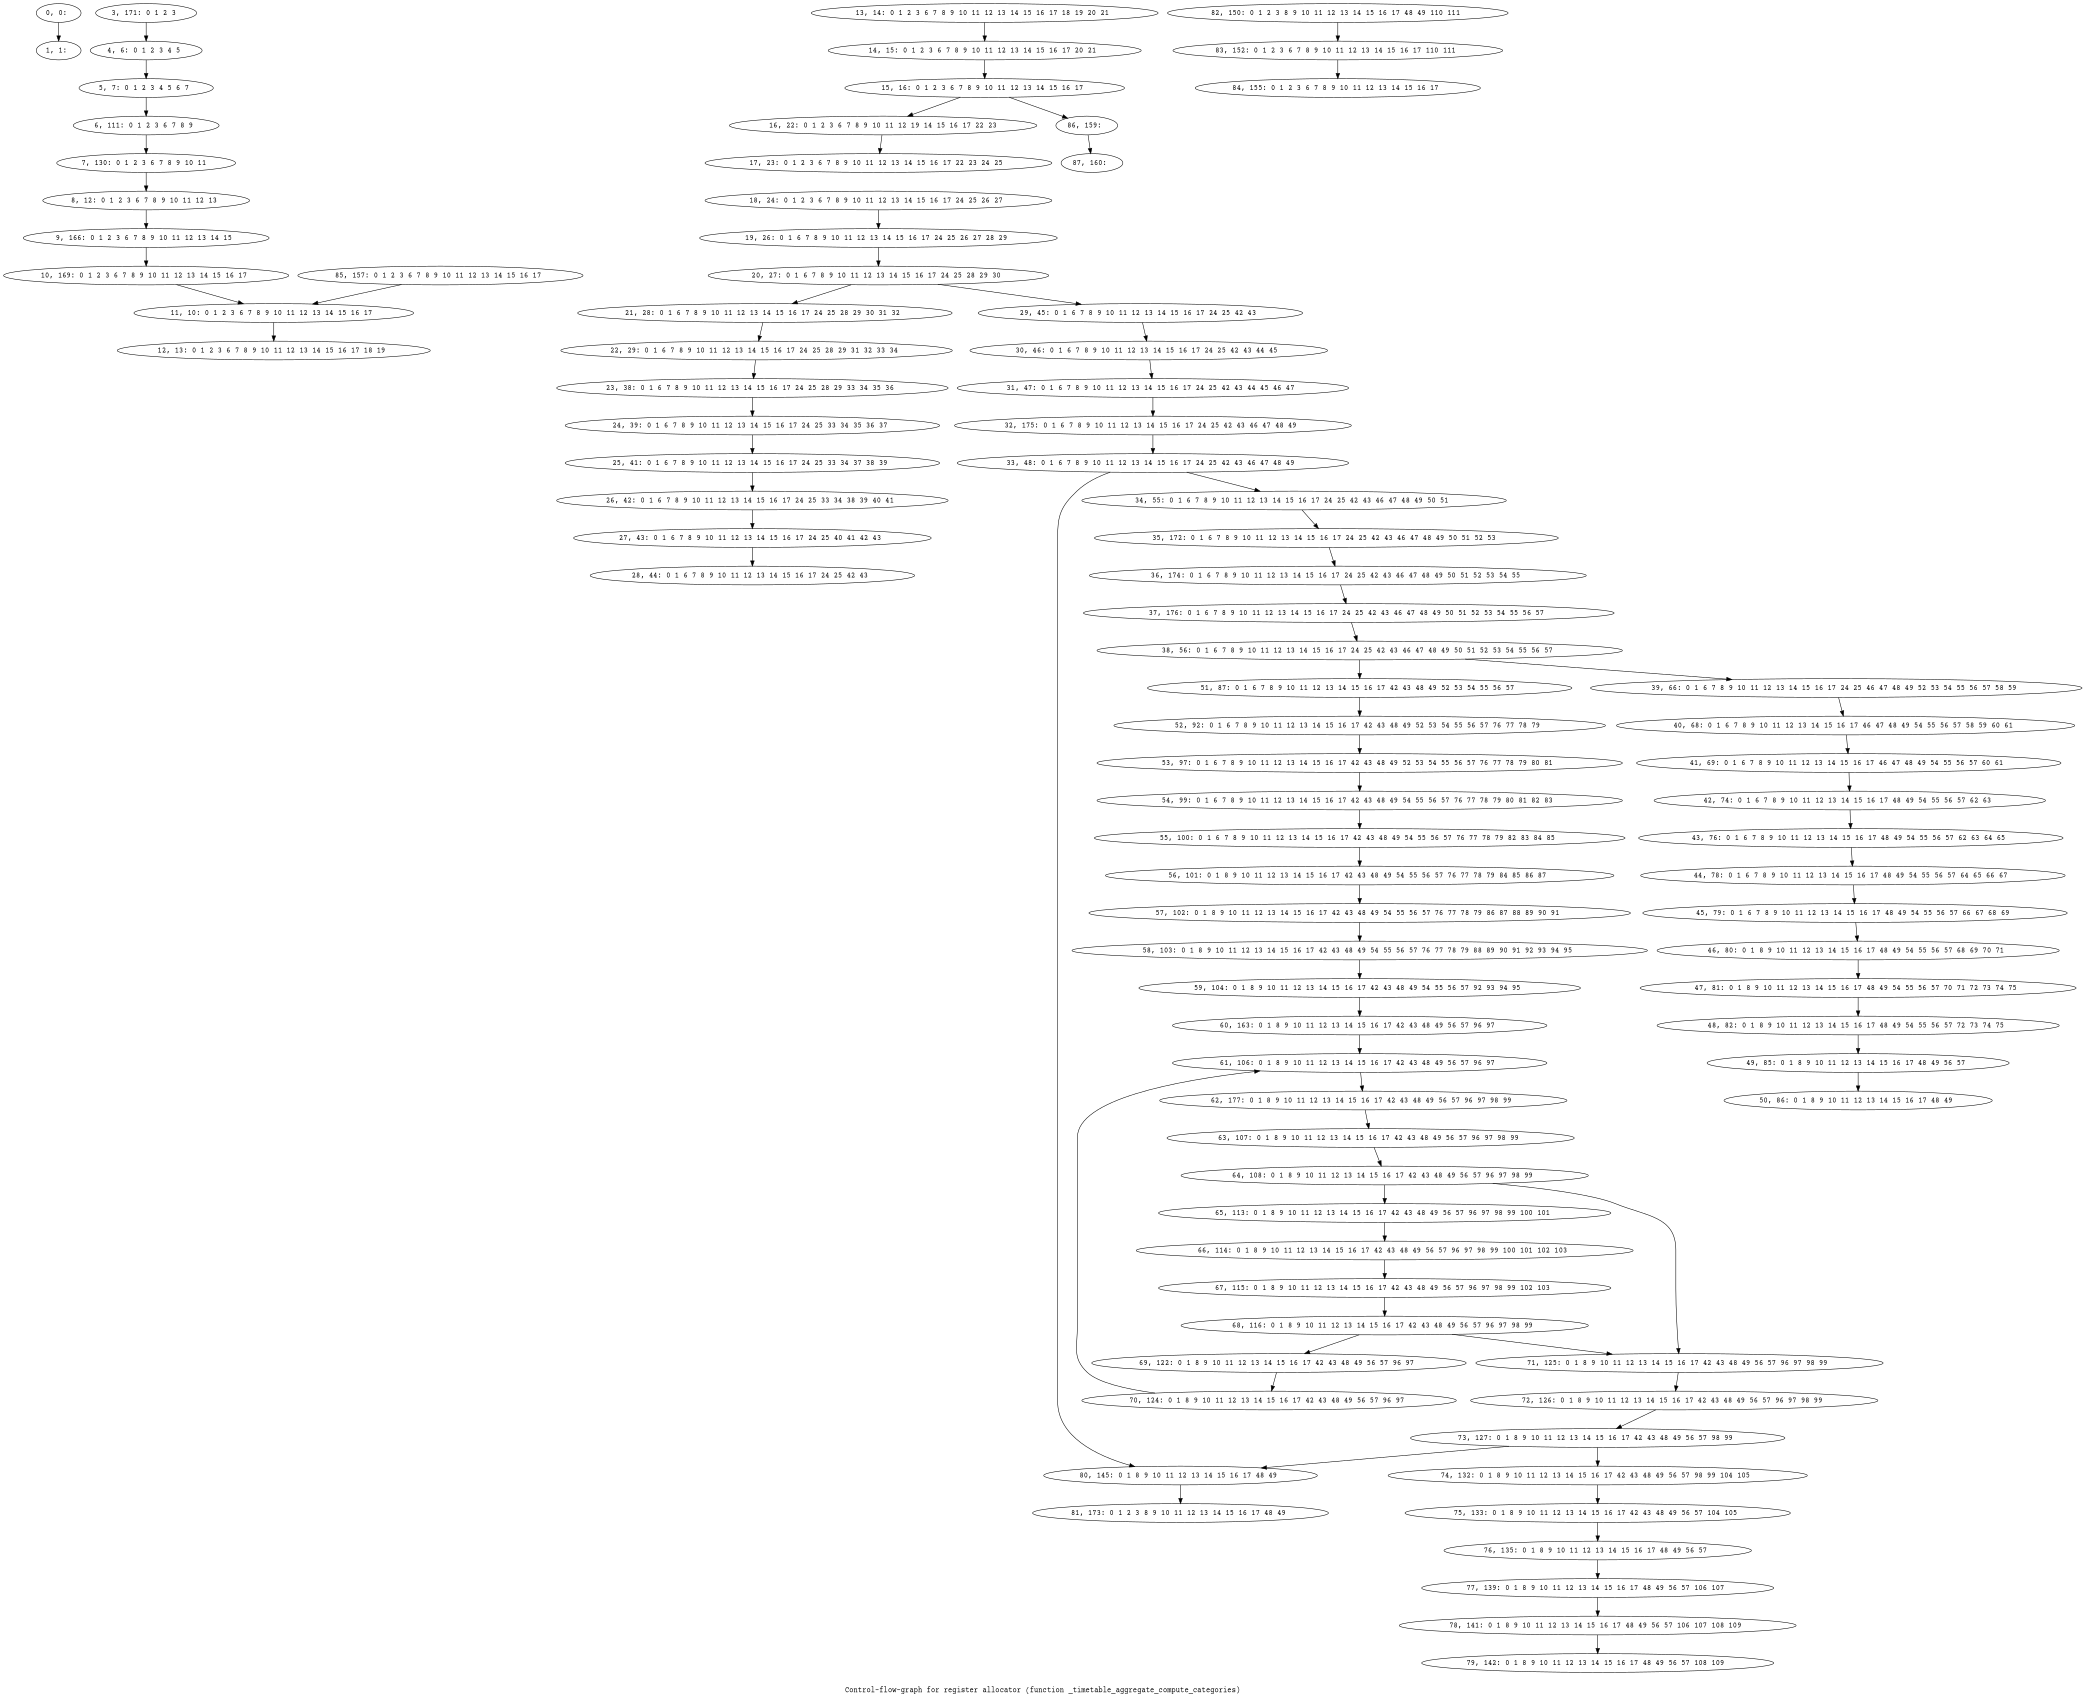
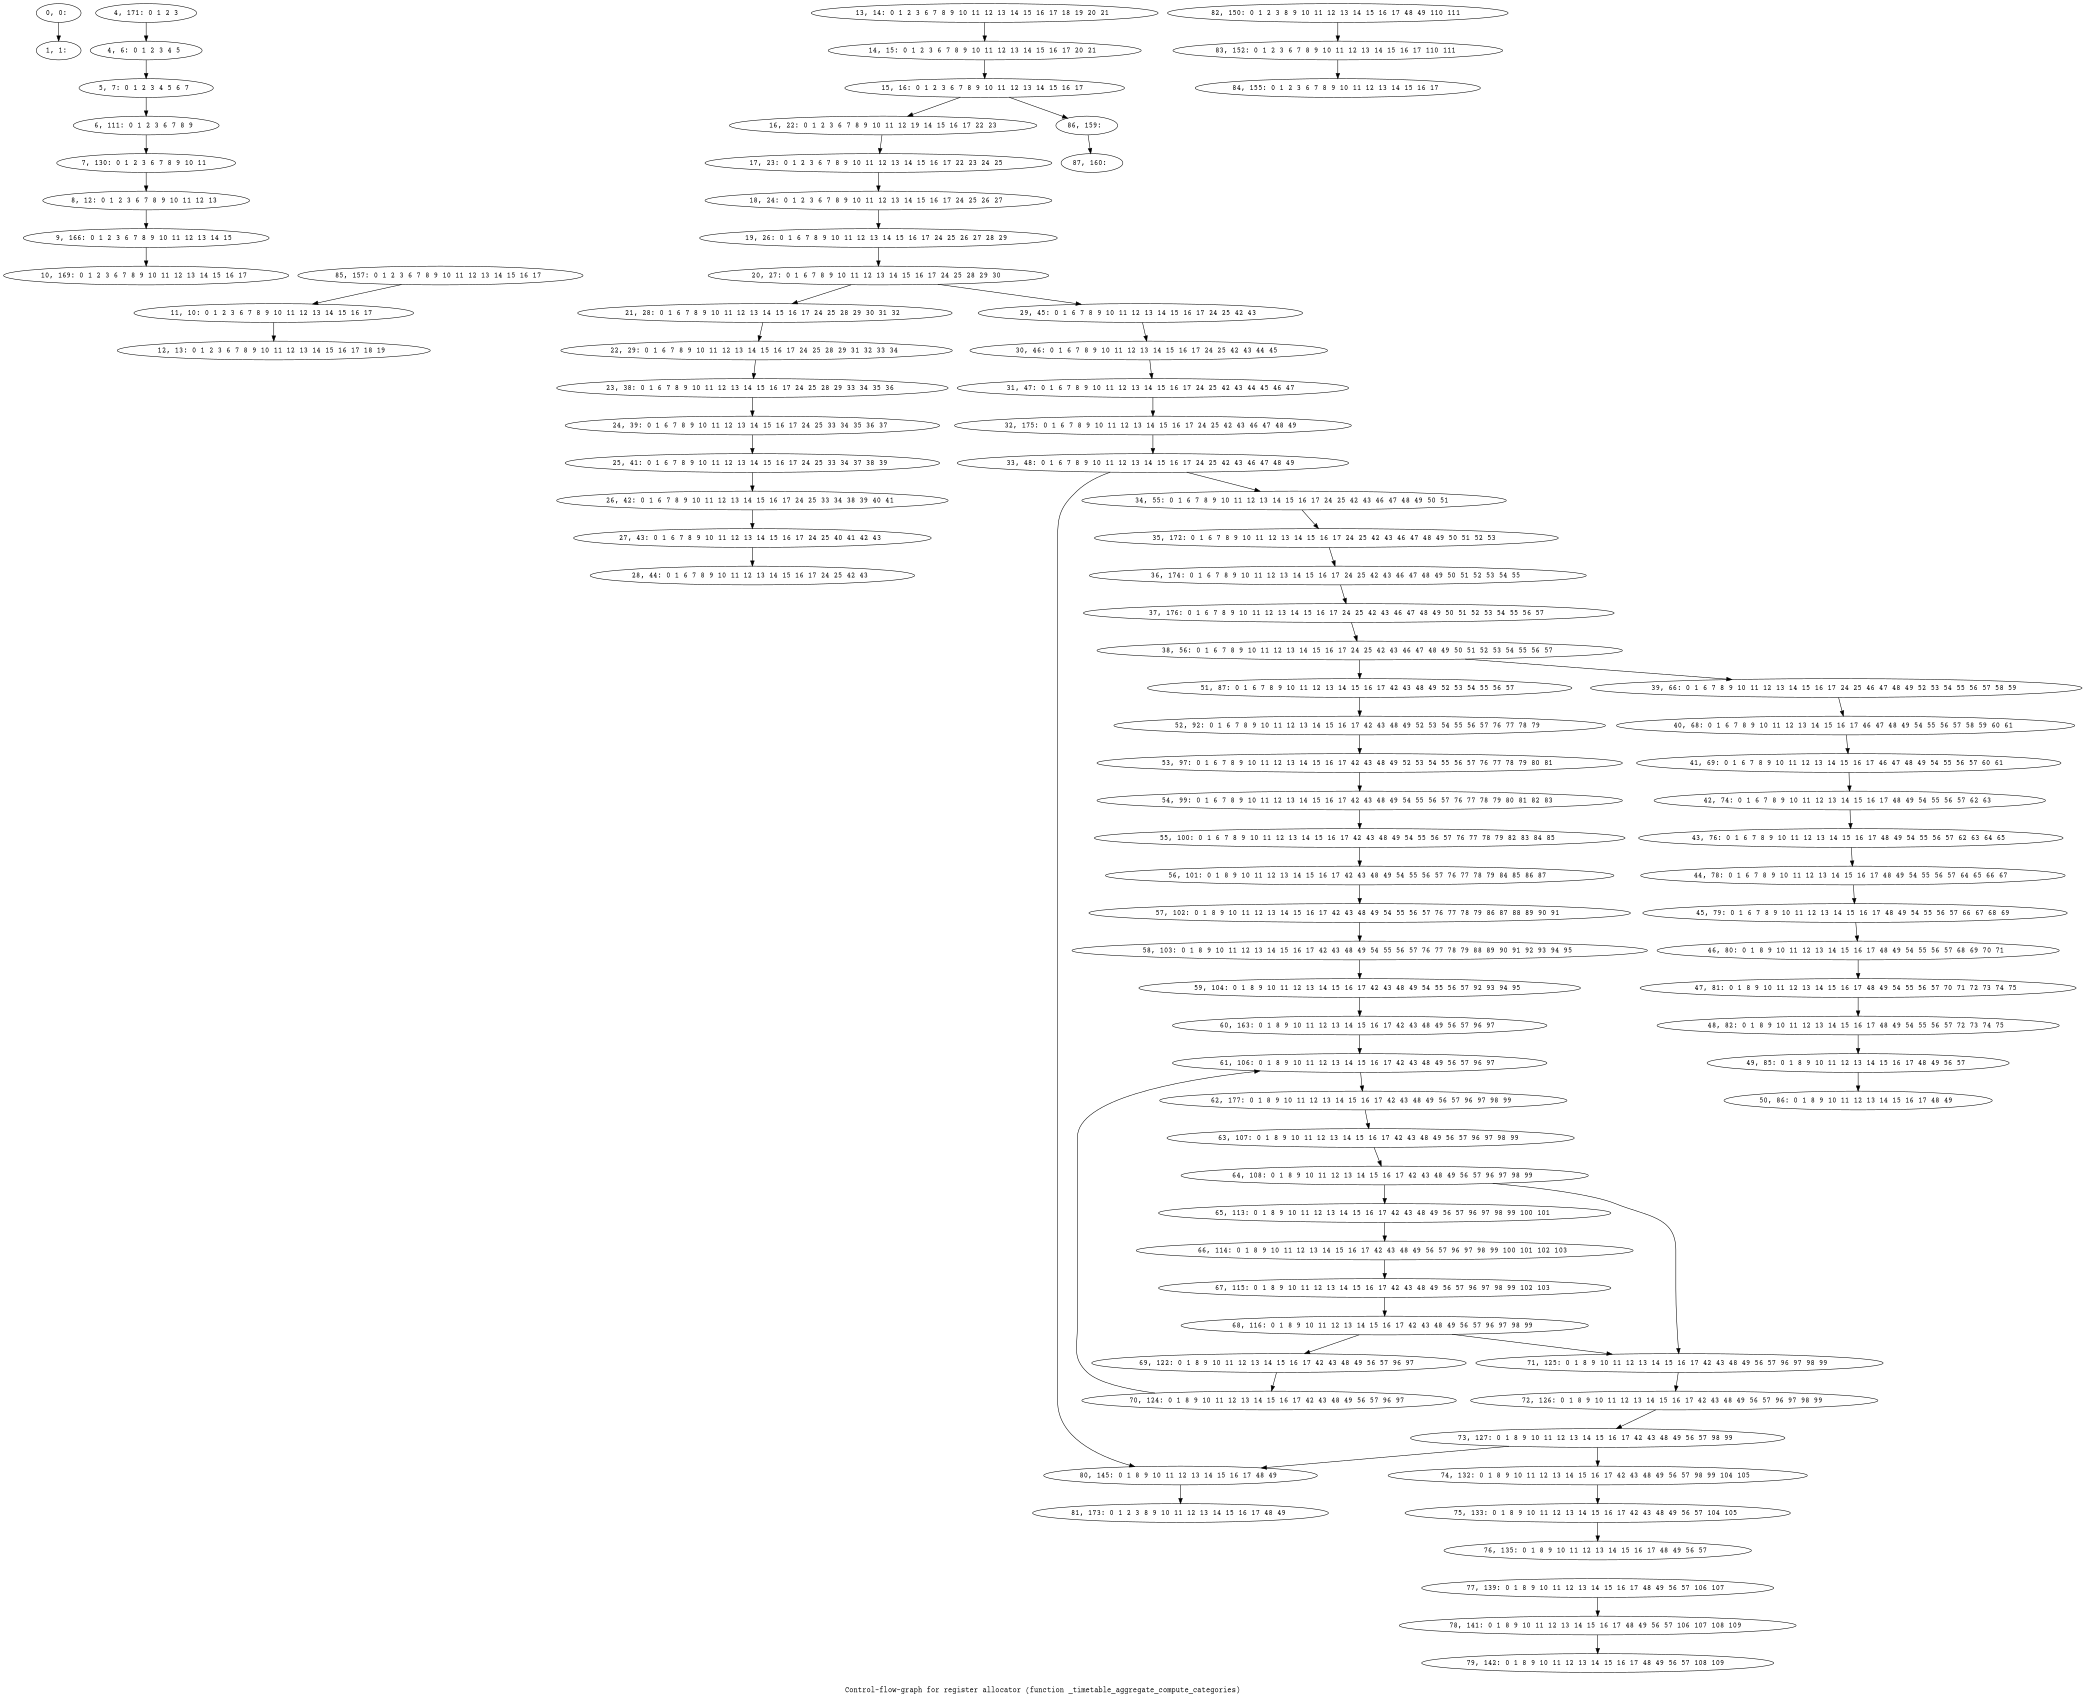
(146, 13) -> (146, 13)
none -> (878, 179)
(207, 294) -> none
(1598, 1567) -> none
